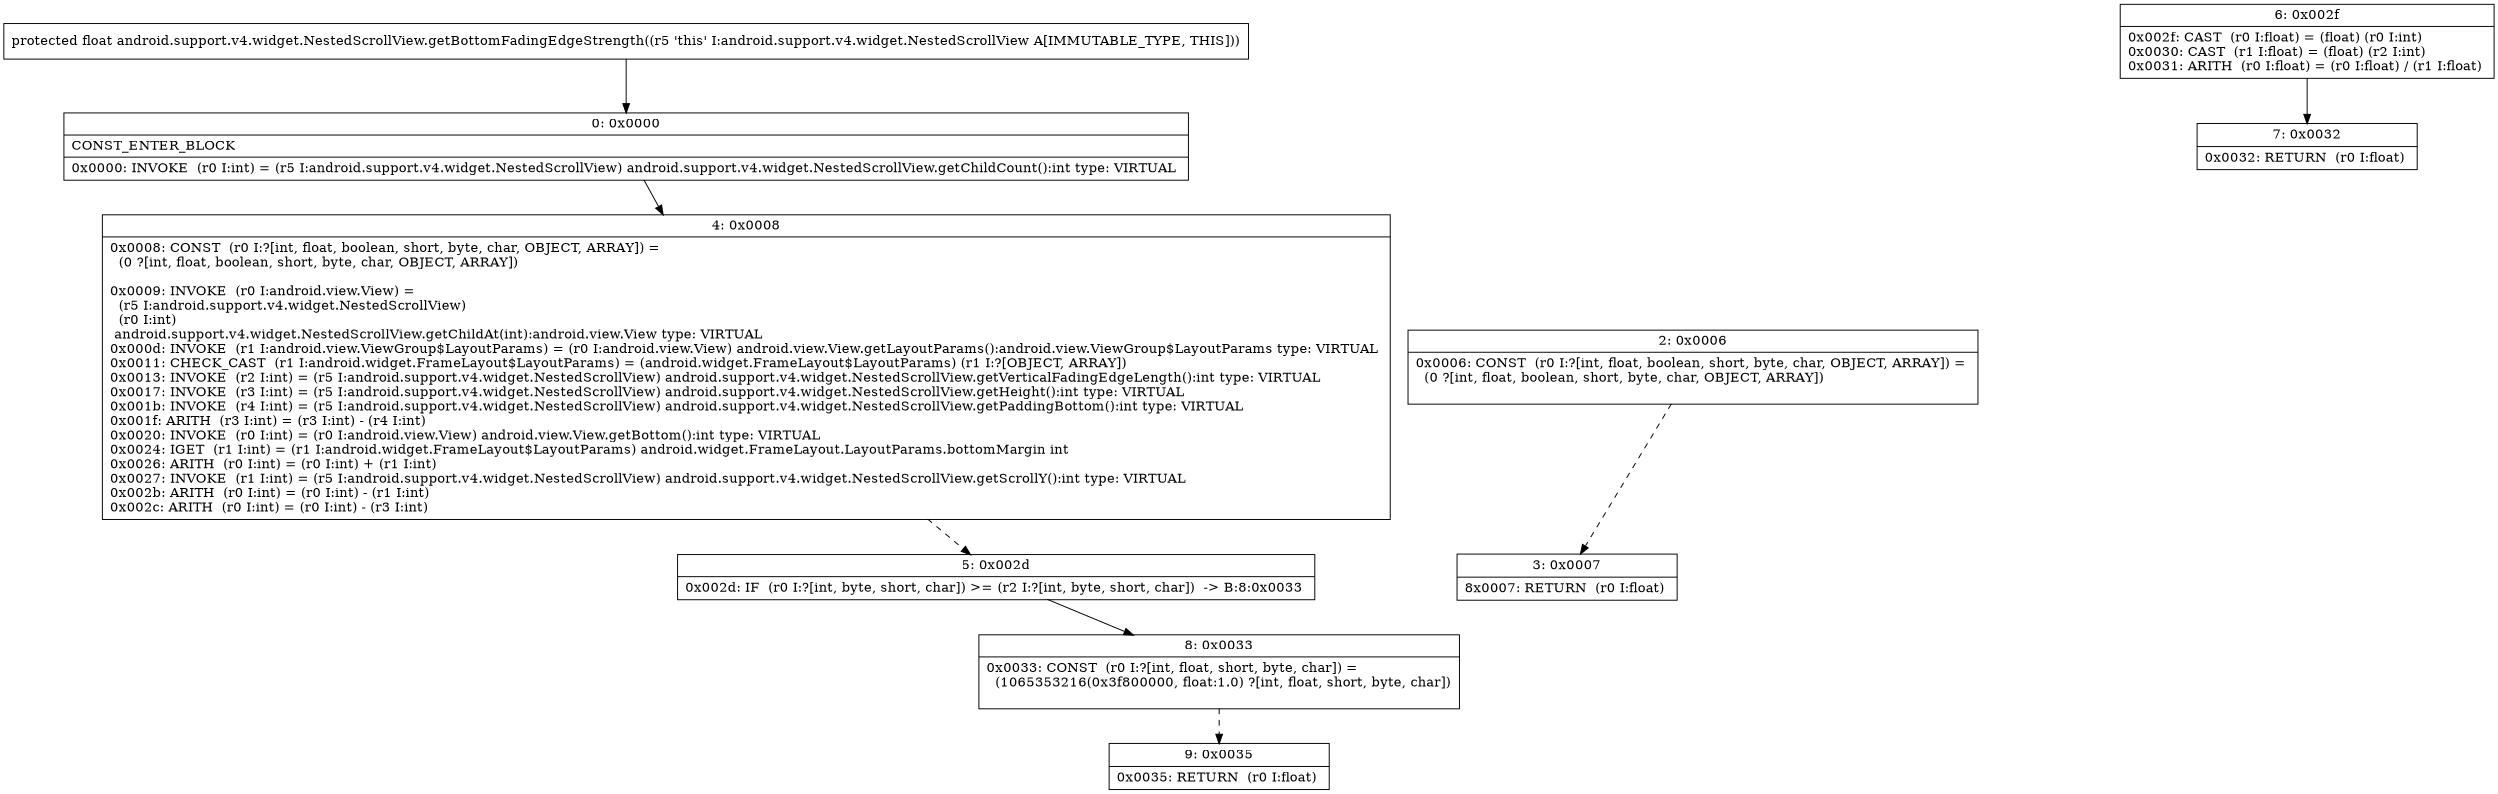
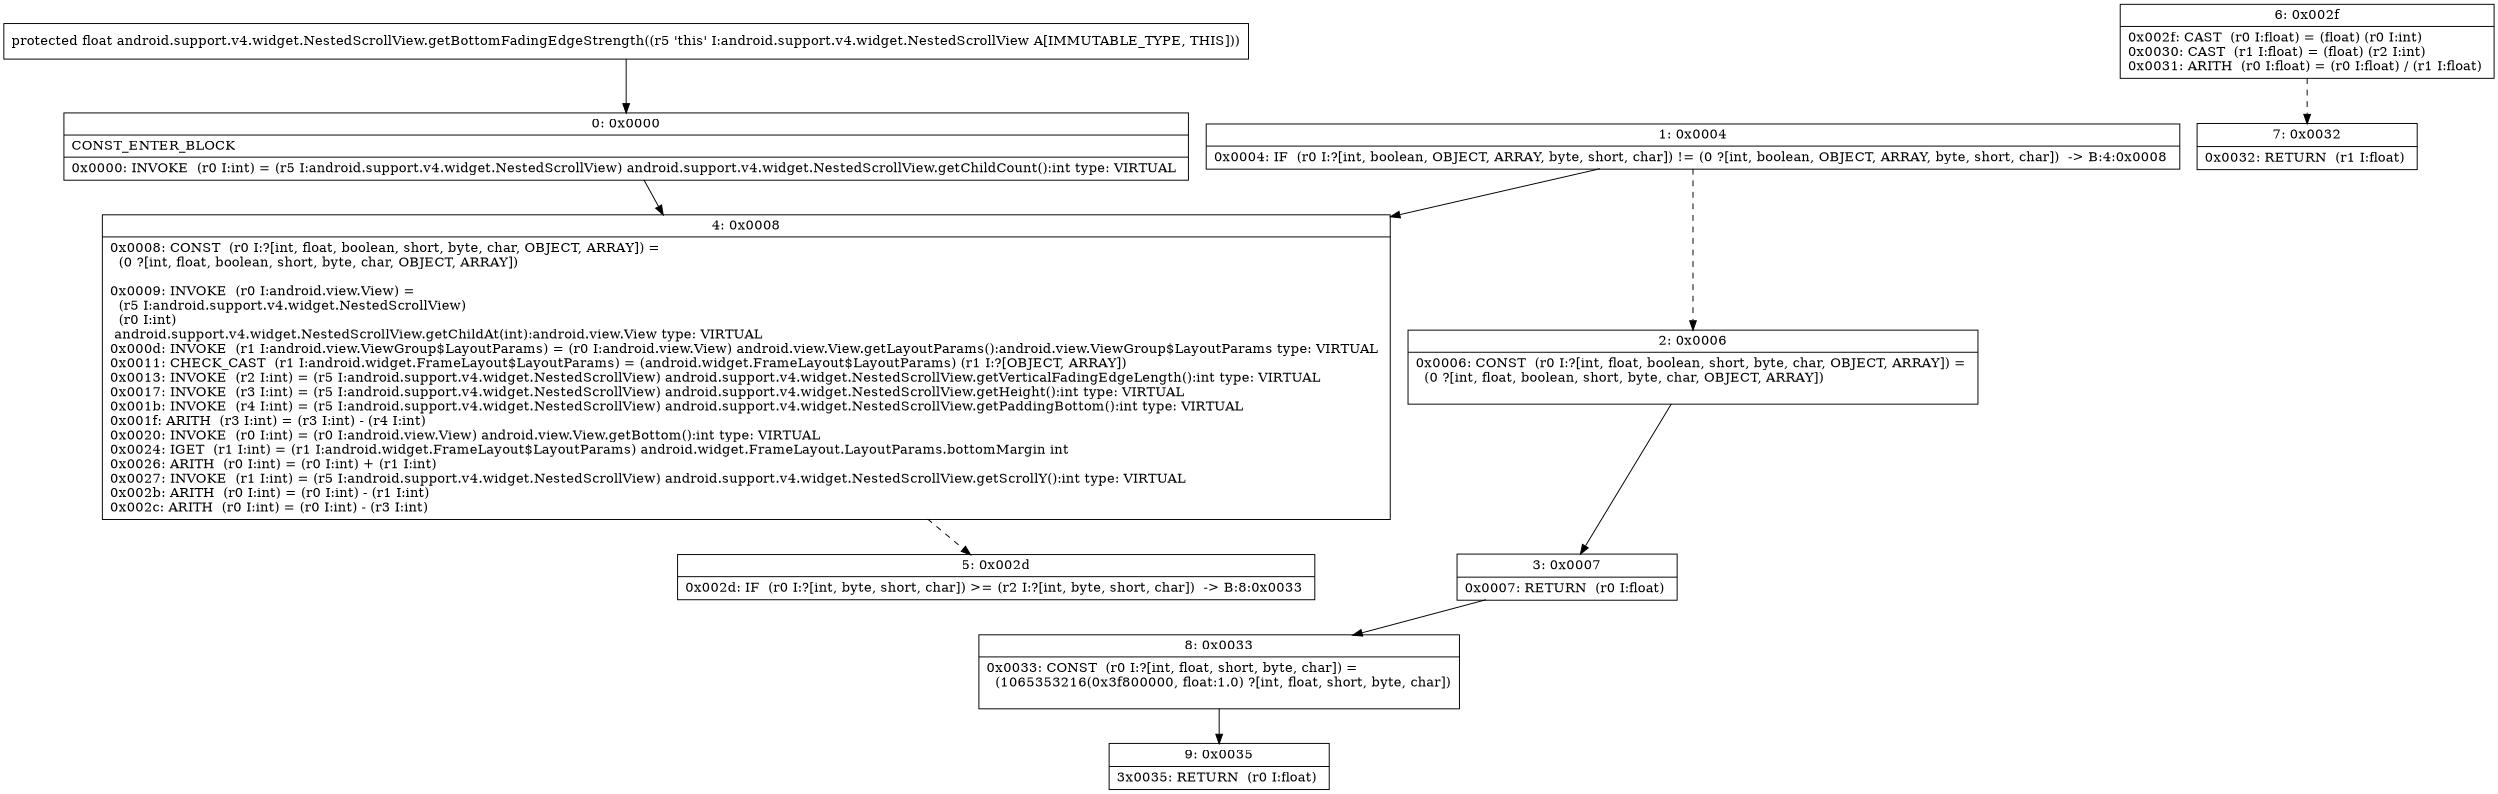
(2307, 96) -> (2307, 96)
none -> (1693, 147)
(2307, 158) -> (2307, 158)
(1628, 475) -> (1628, 475)
(1567, 588) -> (1567, 588)
(1086, 615) -> (1424, 616)
(1219, 721) -> (1219, 721)
(1219, 778) -> (1219, 778)
